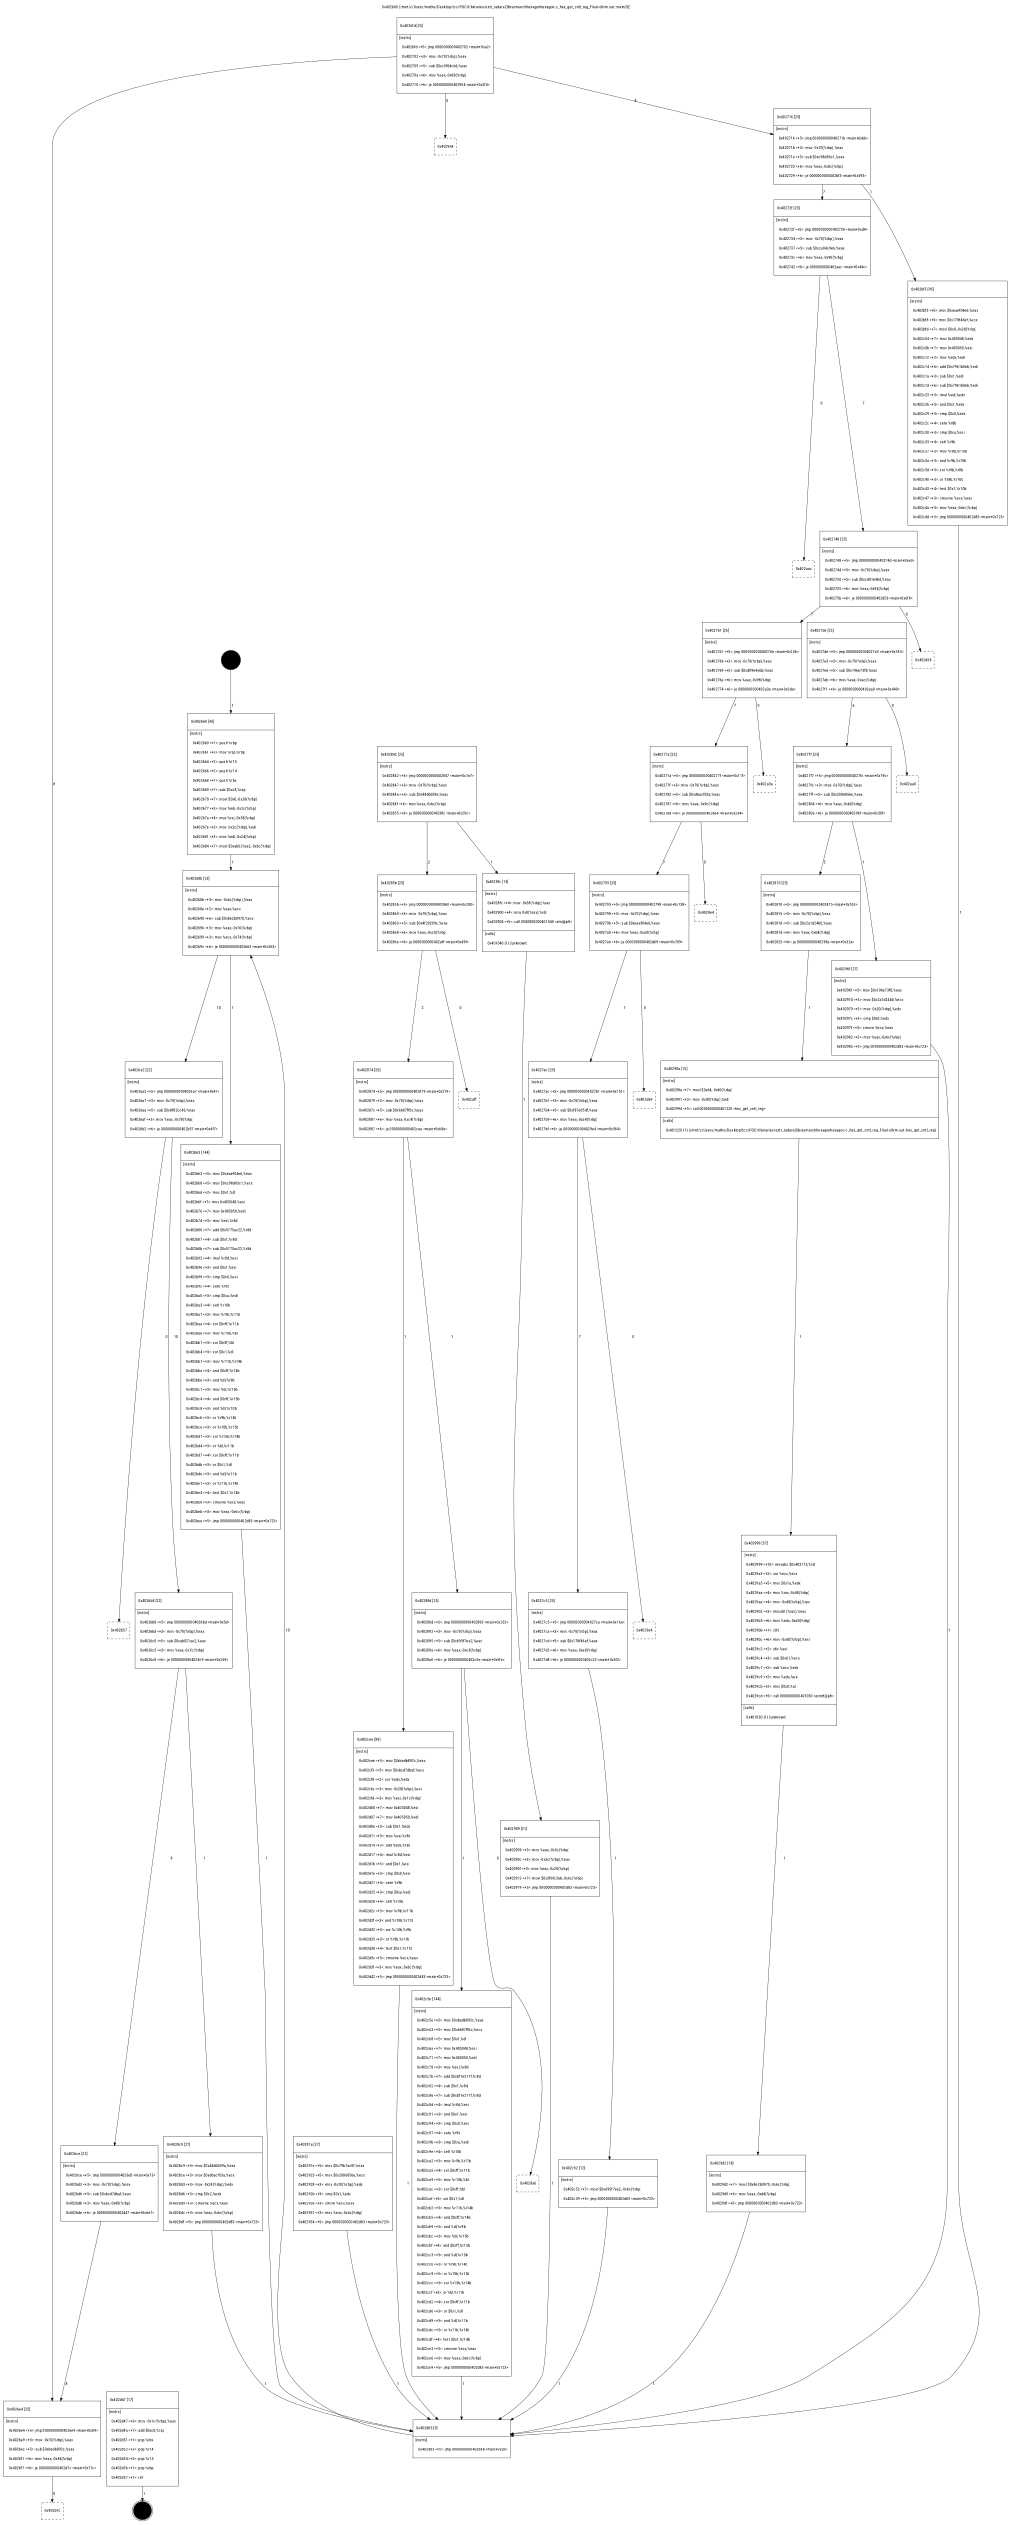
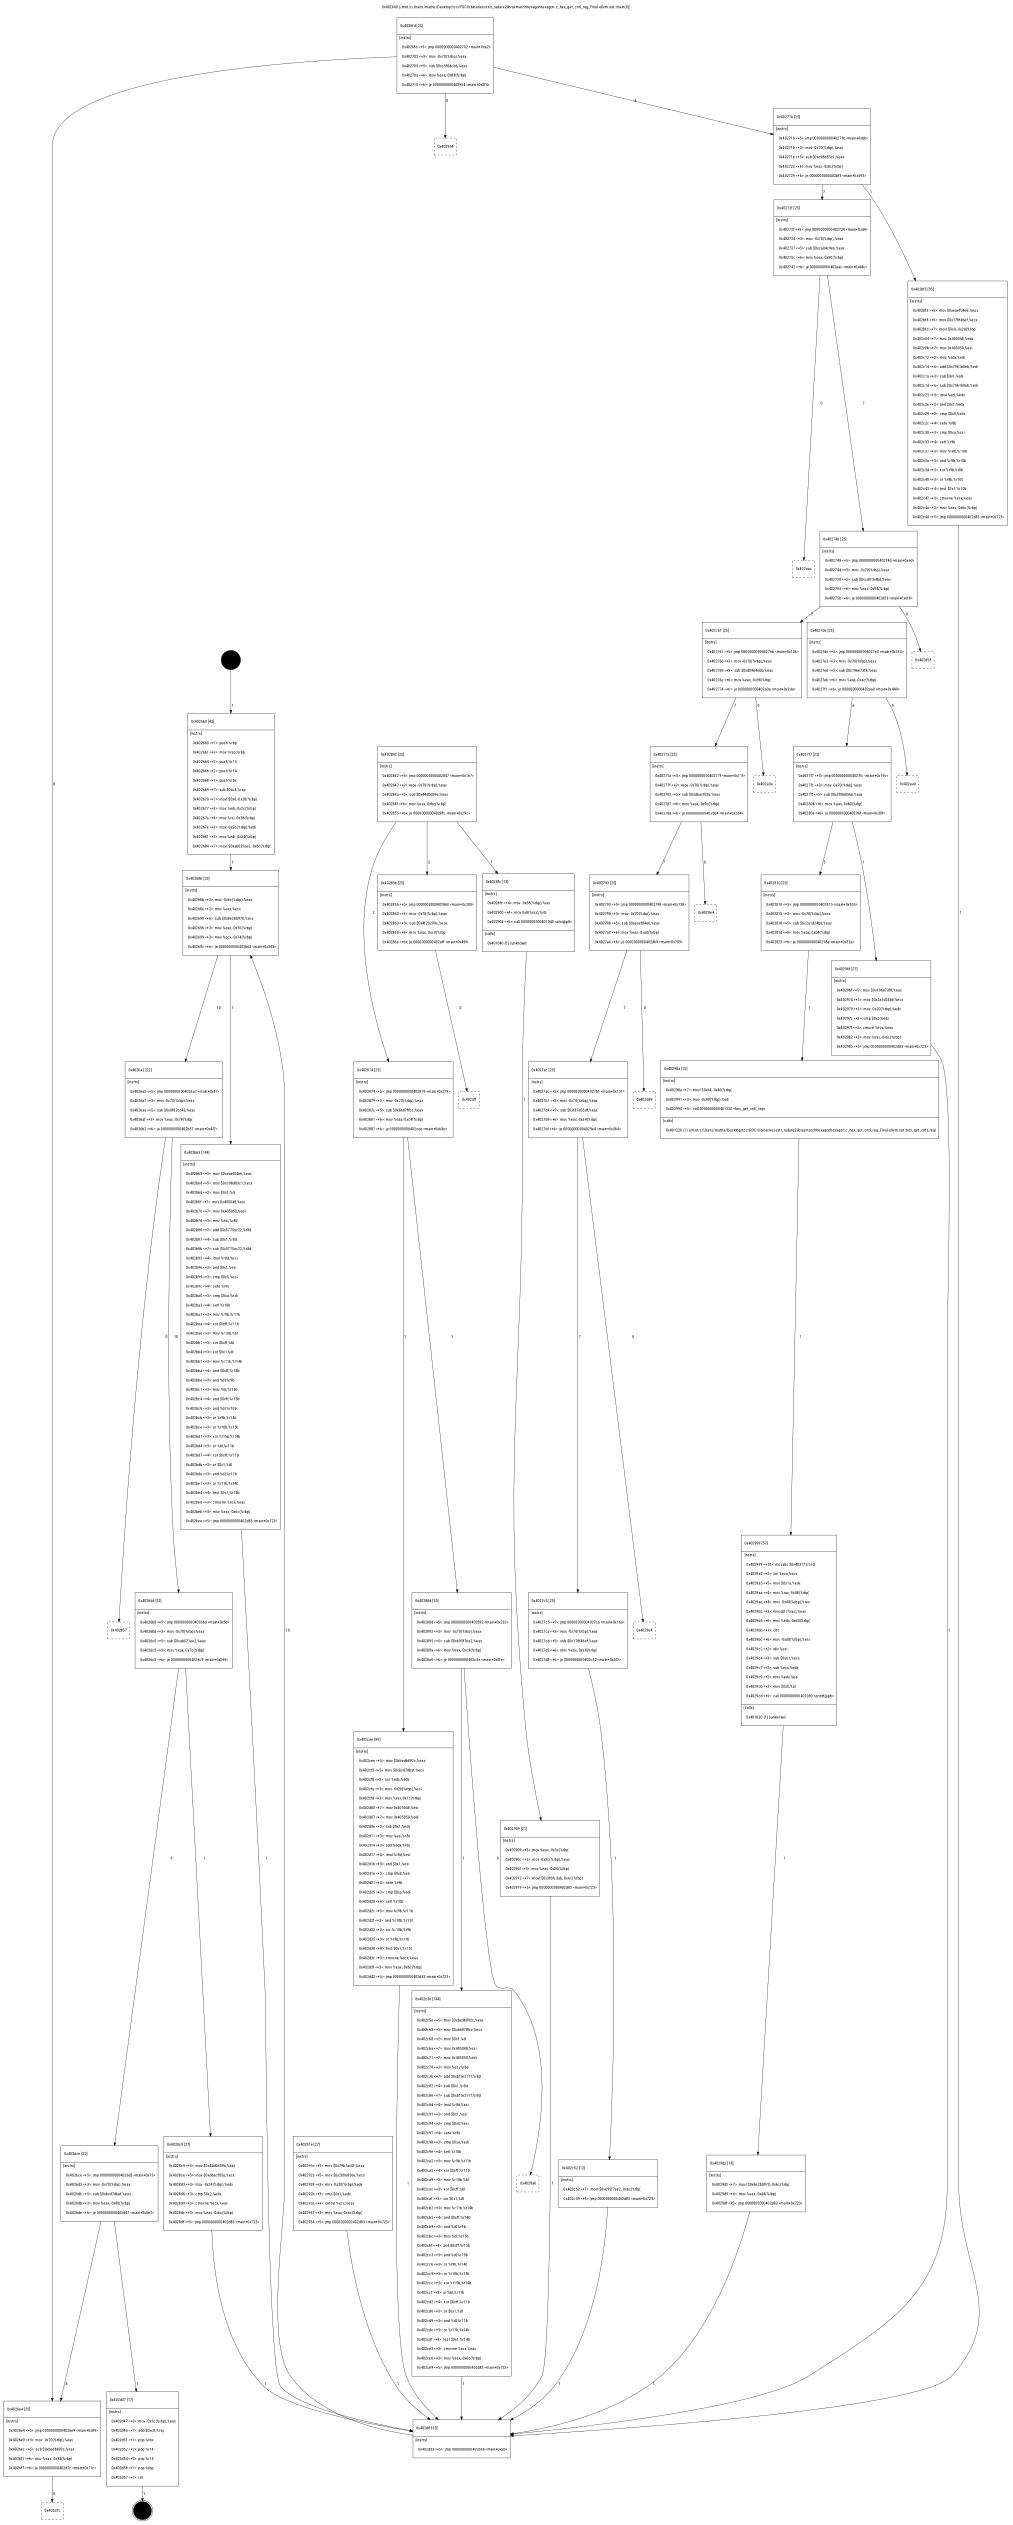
(415, 1005) -> (364, 938)
none -> (125, 2305)
